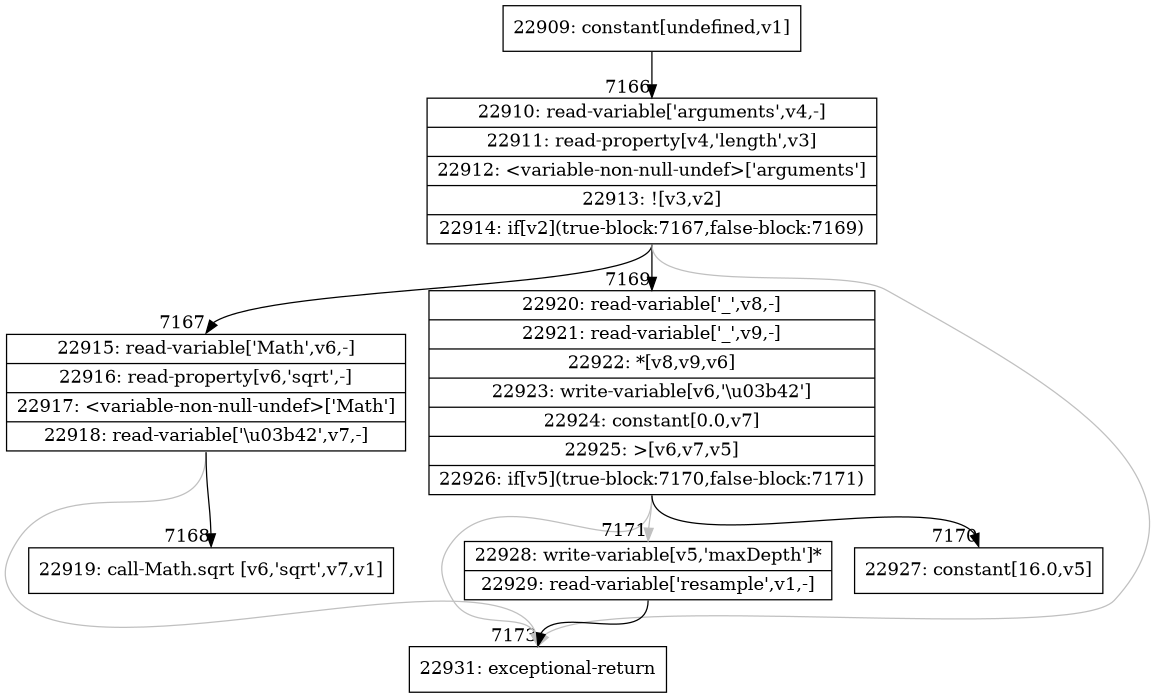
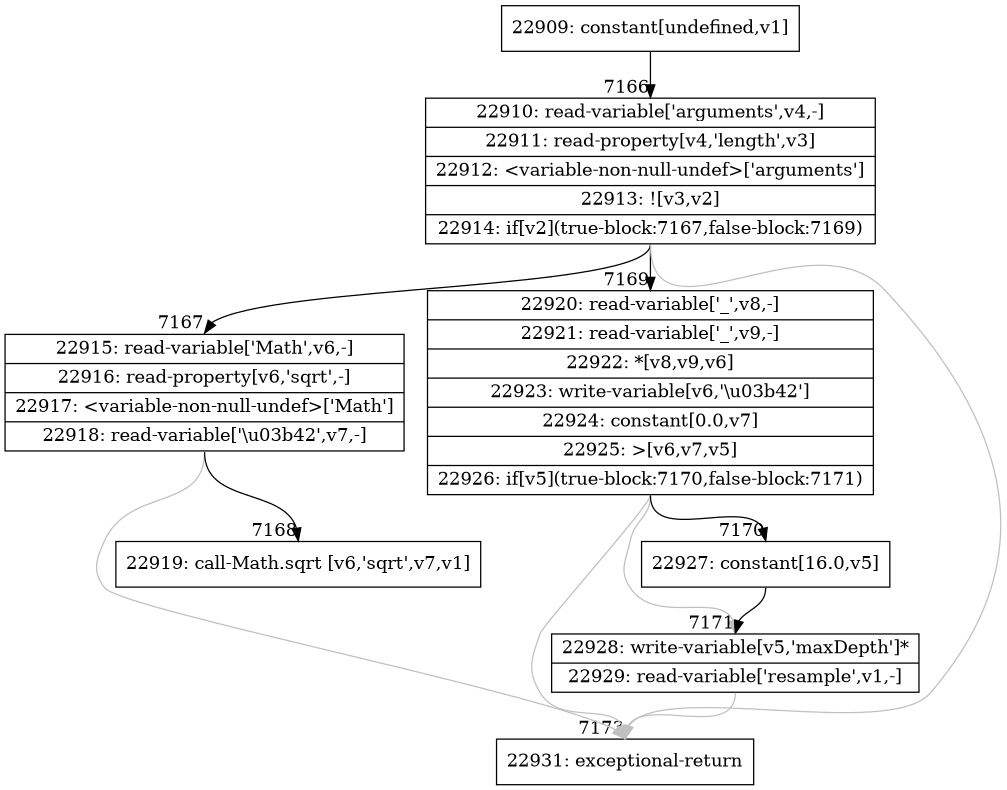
none -> (756, 607)
(599, 624) -> (687, 716)
